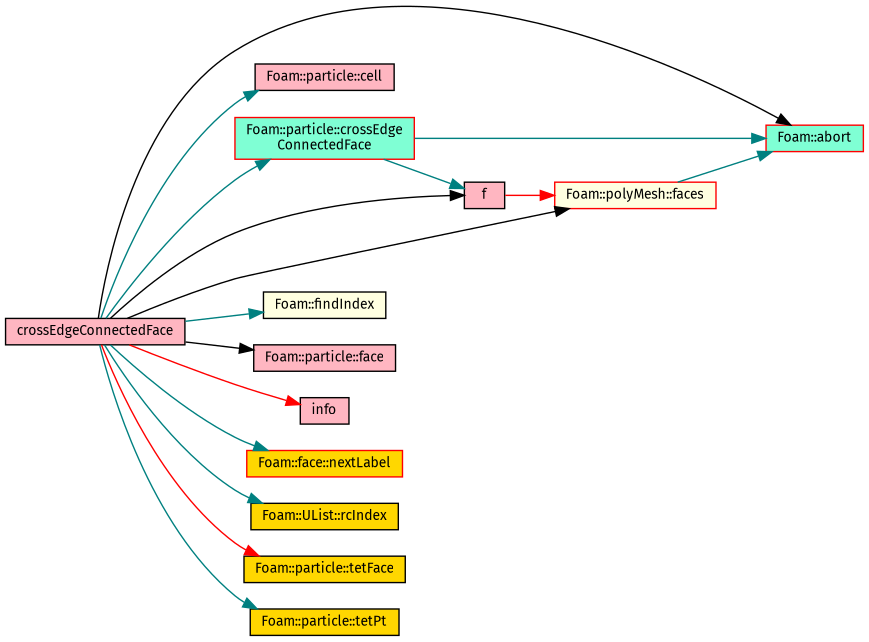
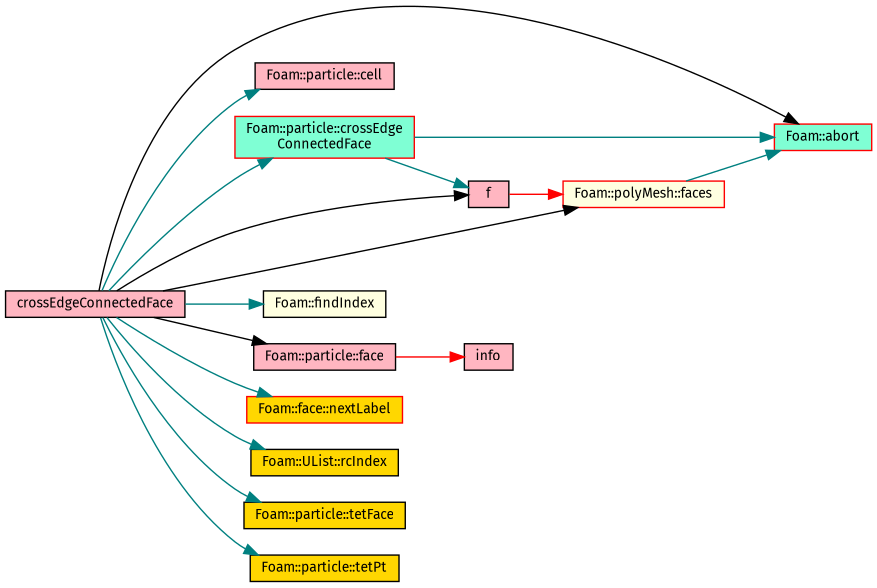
(207, 375) -> (423, 357)
(159, 458) -> (163, 417)
